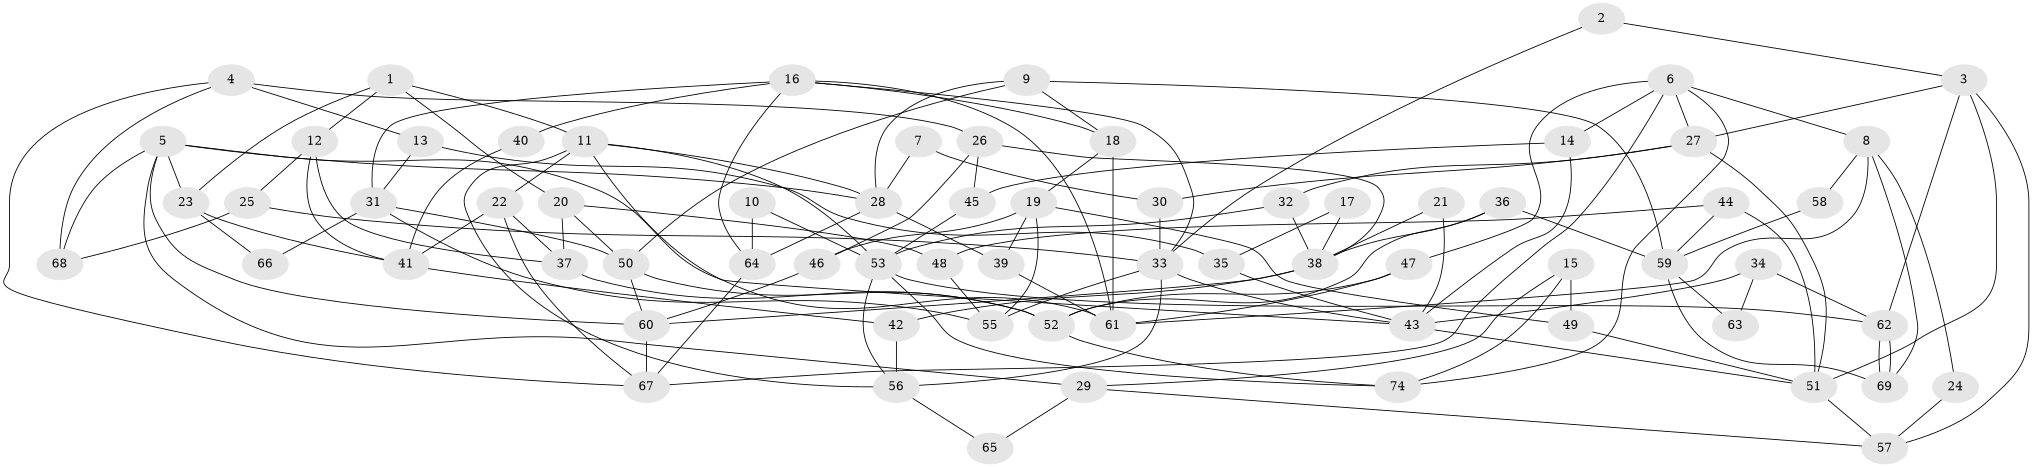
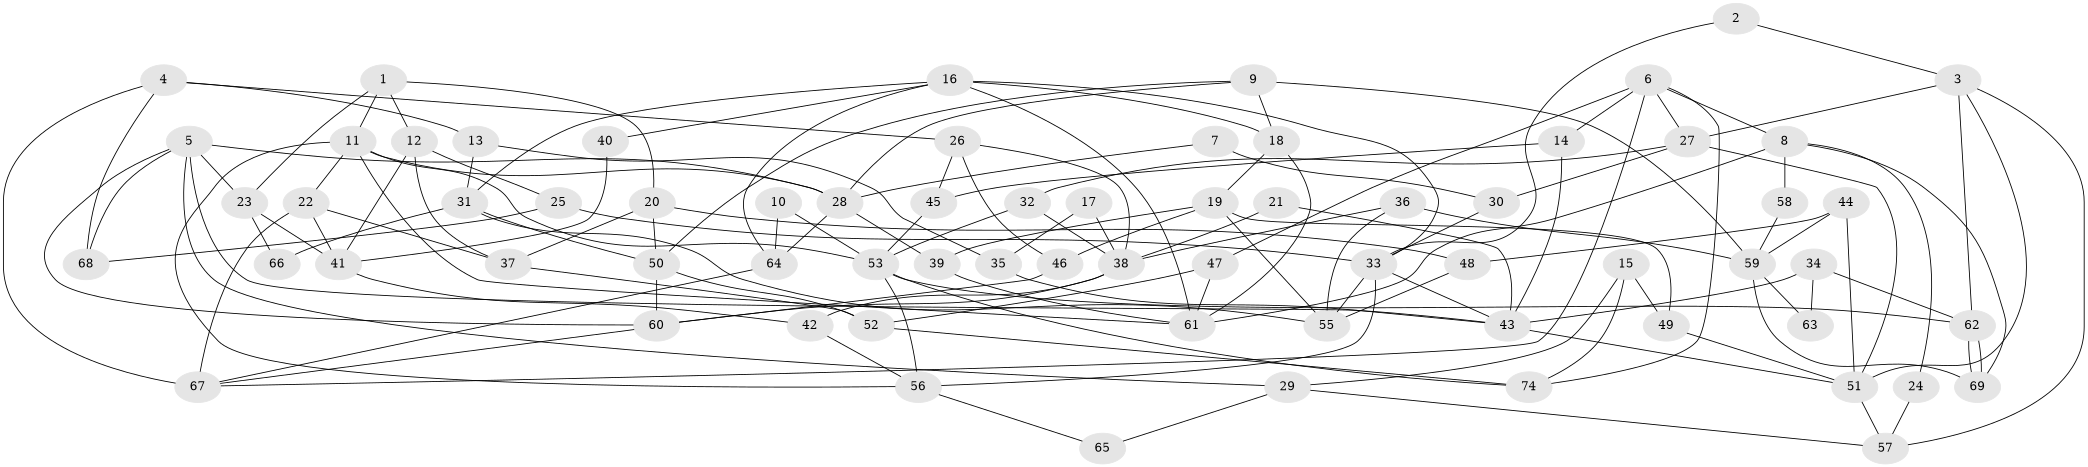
(1349, 278) -> (1341, 253)
